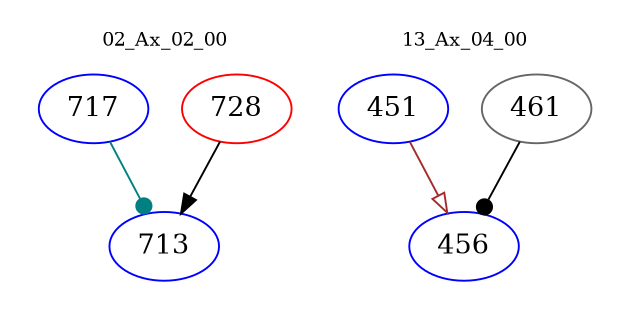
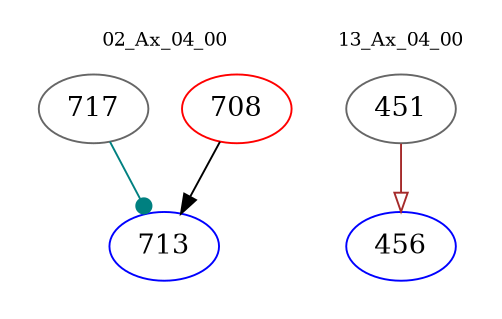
(165, 41) -> (165, 41)
(94, 109) -> (94, 109)
(237, 109) -> (237, 109)
(393, 109) -> (401, 109)
(537, 109) -> none
